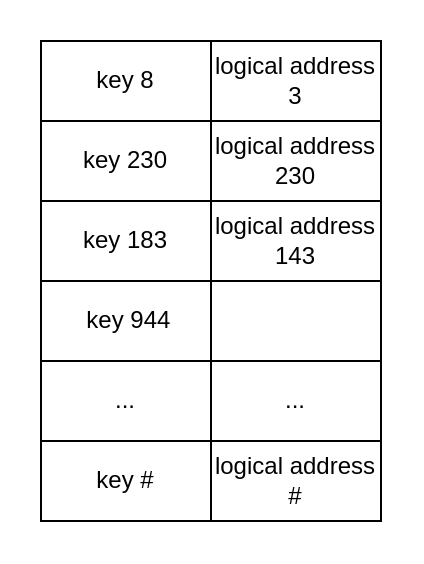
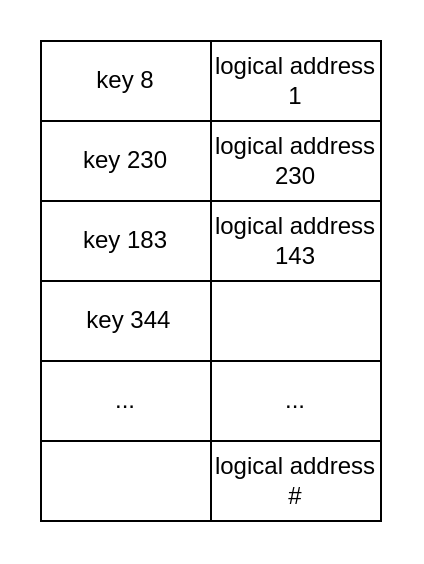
(296, 81) -> (296, 81)
(126, 321) -> (126, 321)
(126, 481) -> none
